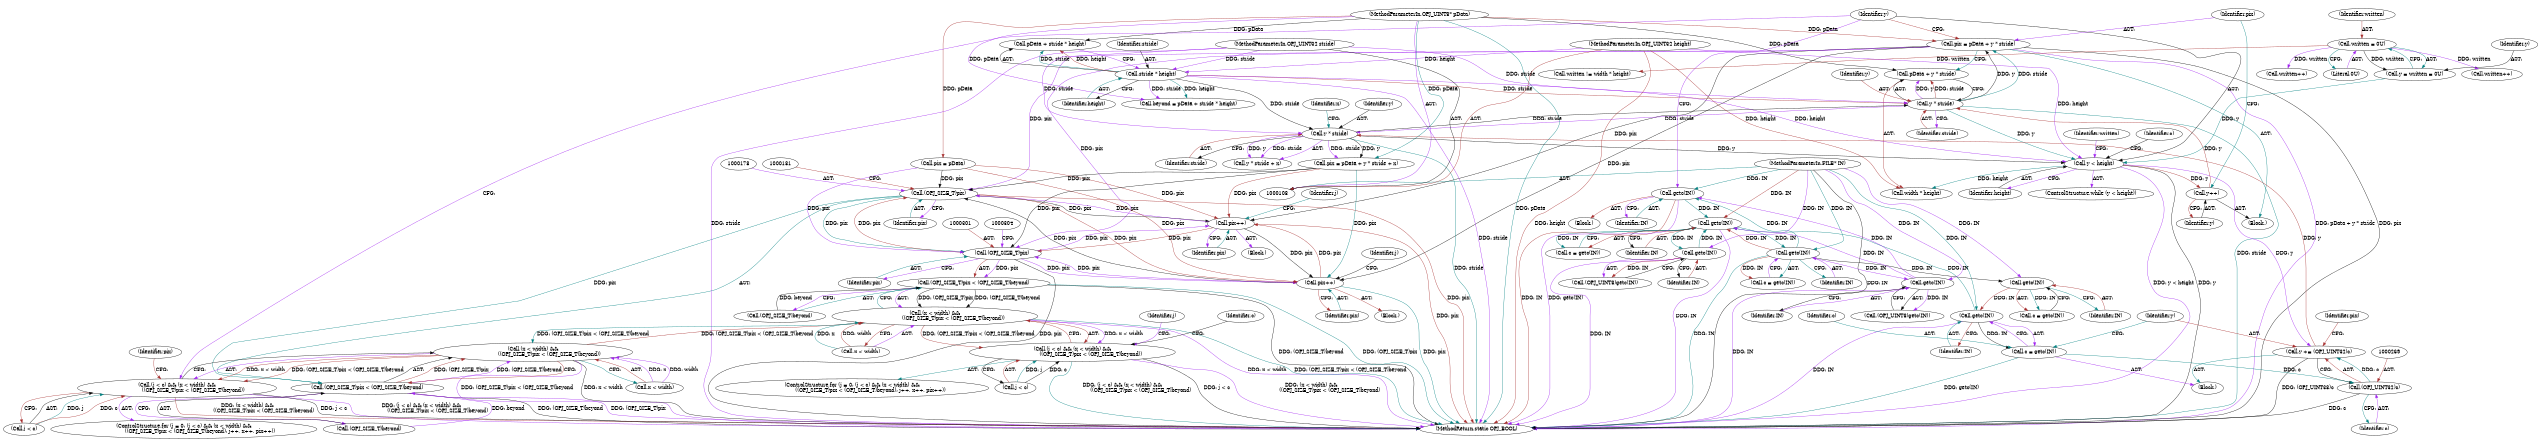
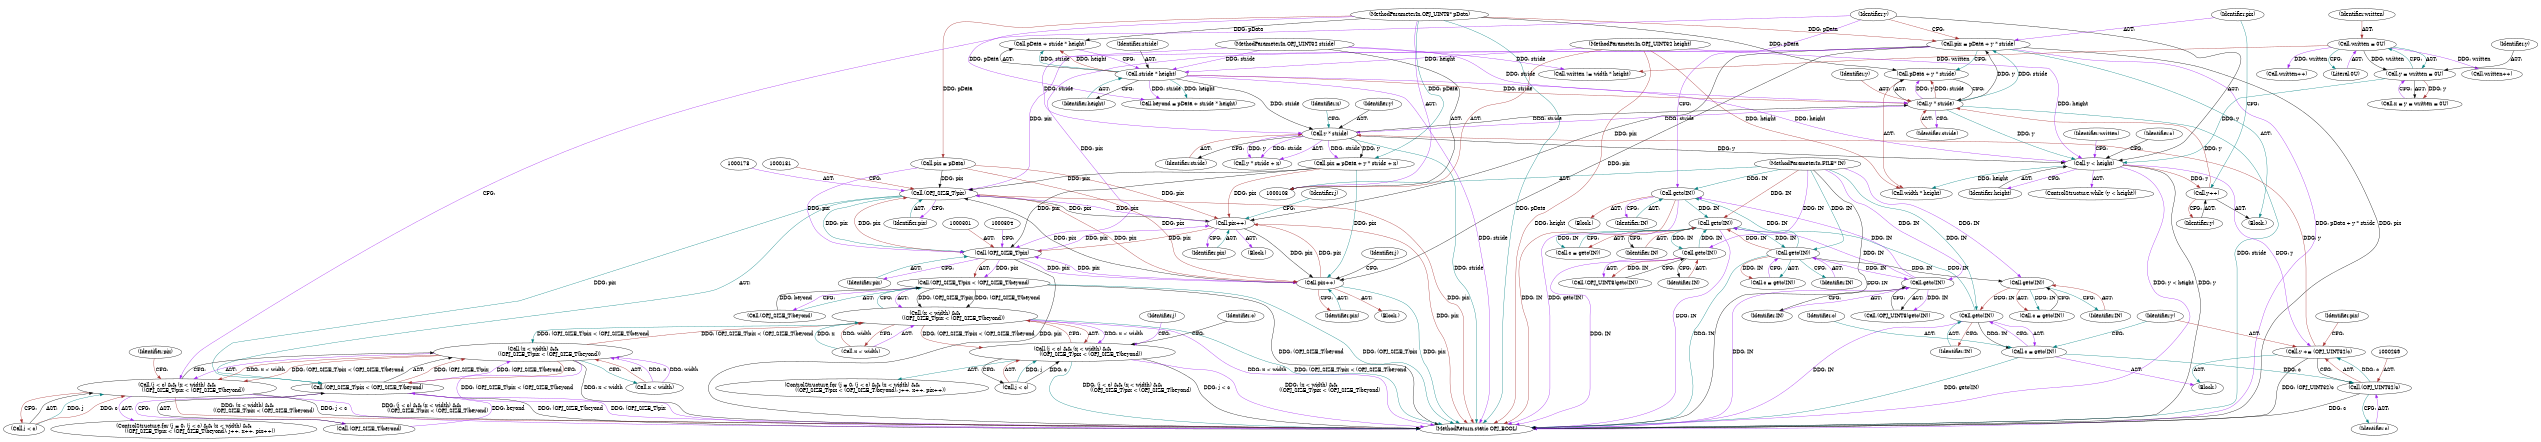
none -> (2415, 104)
(708, 370) -> (1481, 57)
(2308, 388) -> (2308, 388)
